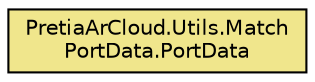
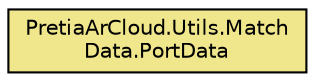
(157, 41) -> (157, 41)
